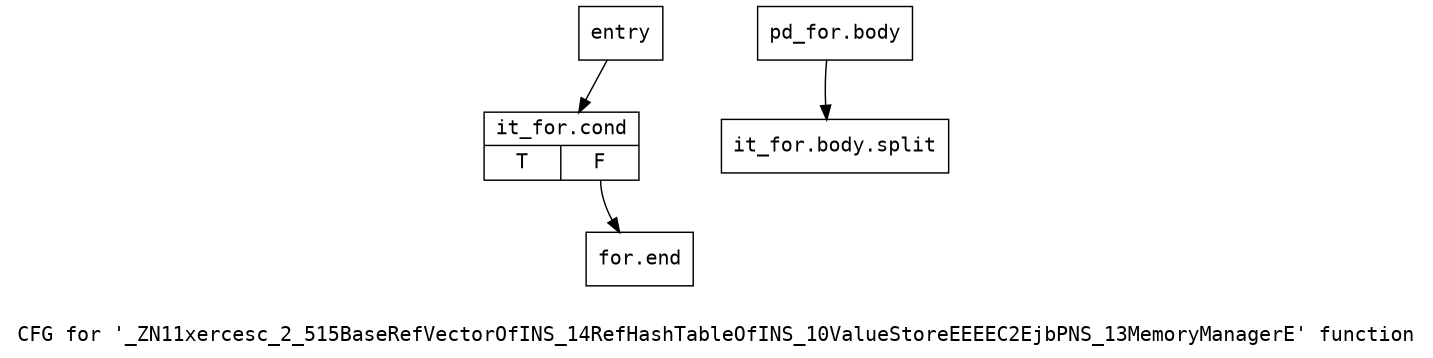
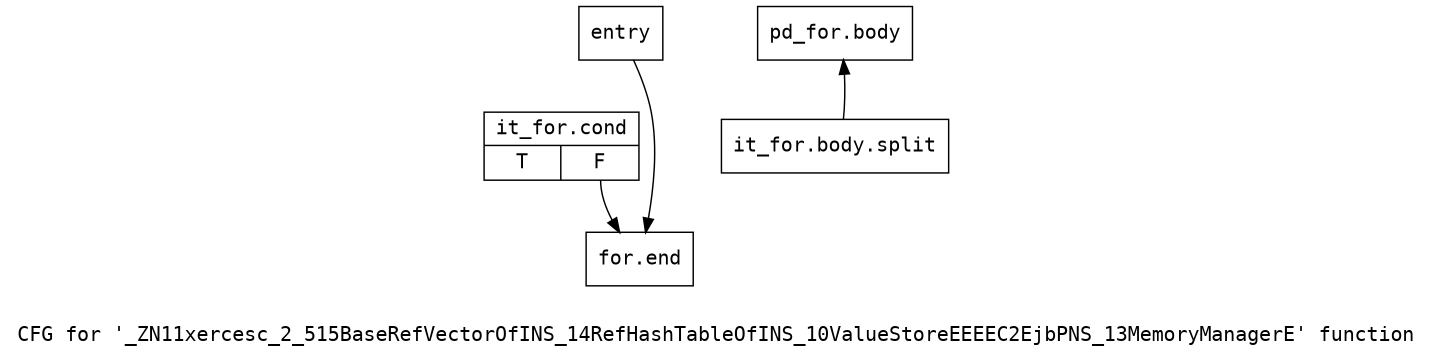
(597, 80) -> (654, 138)
(825, 83) -> (845, 97)
